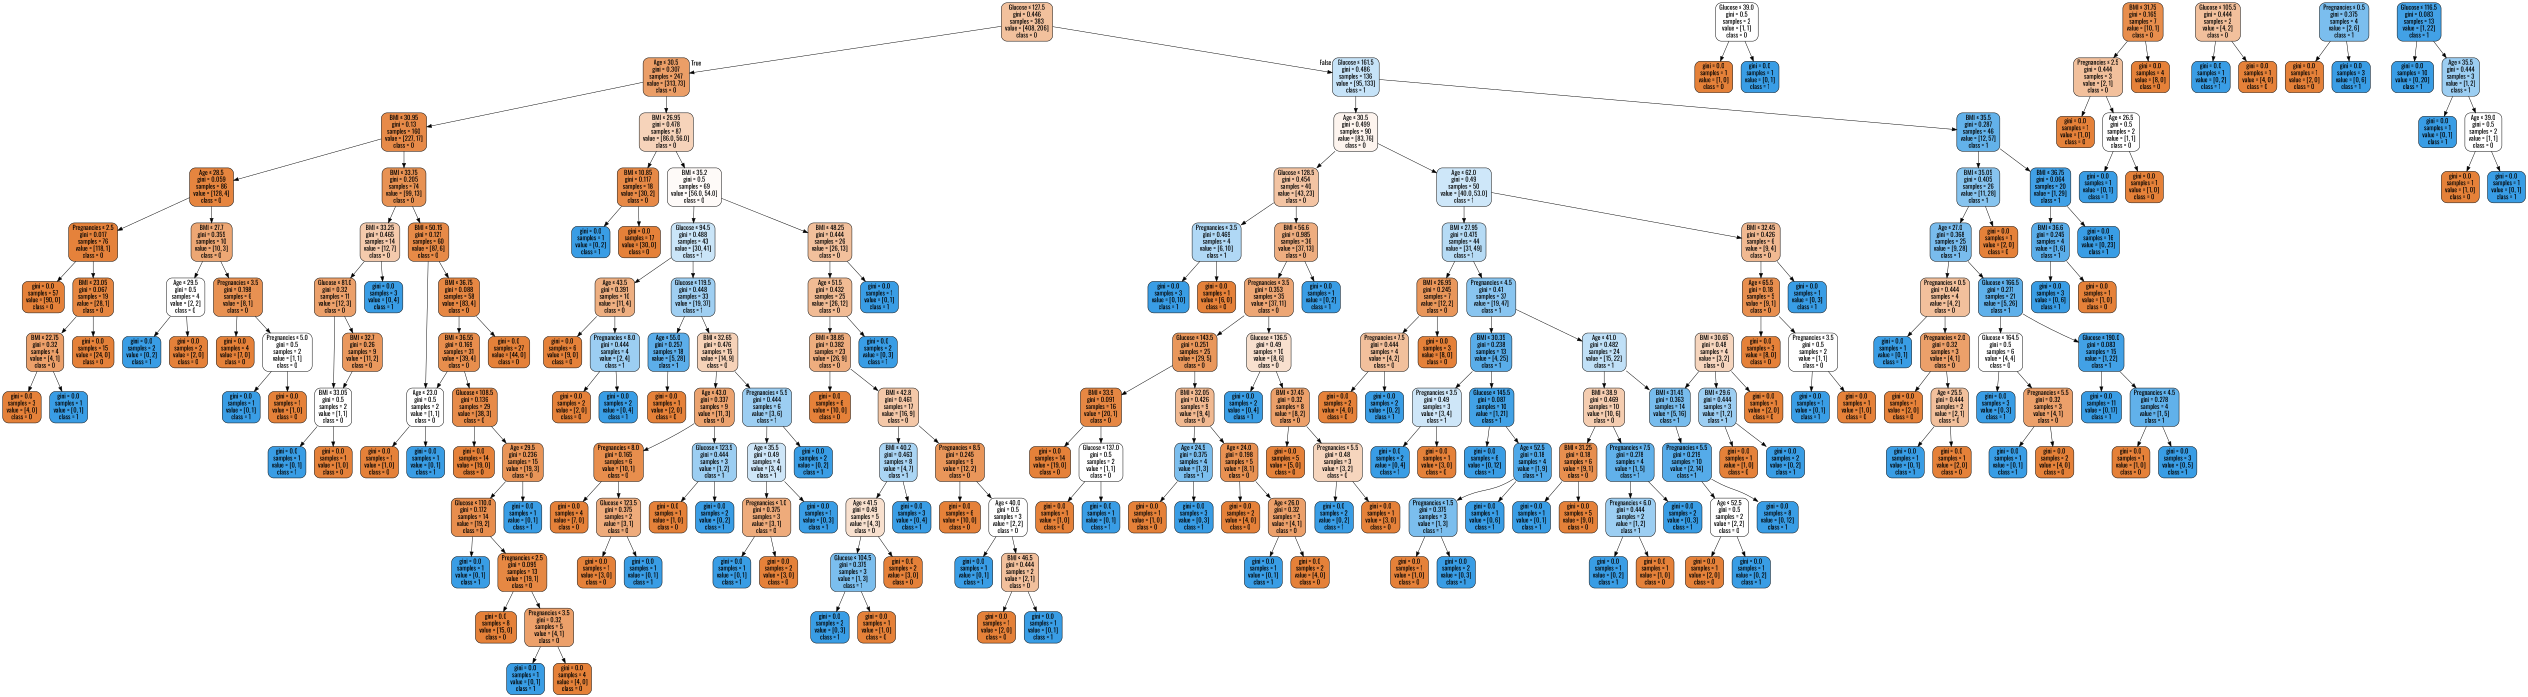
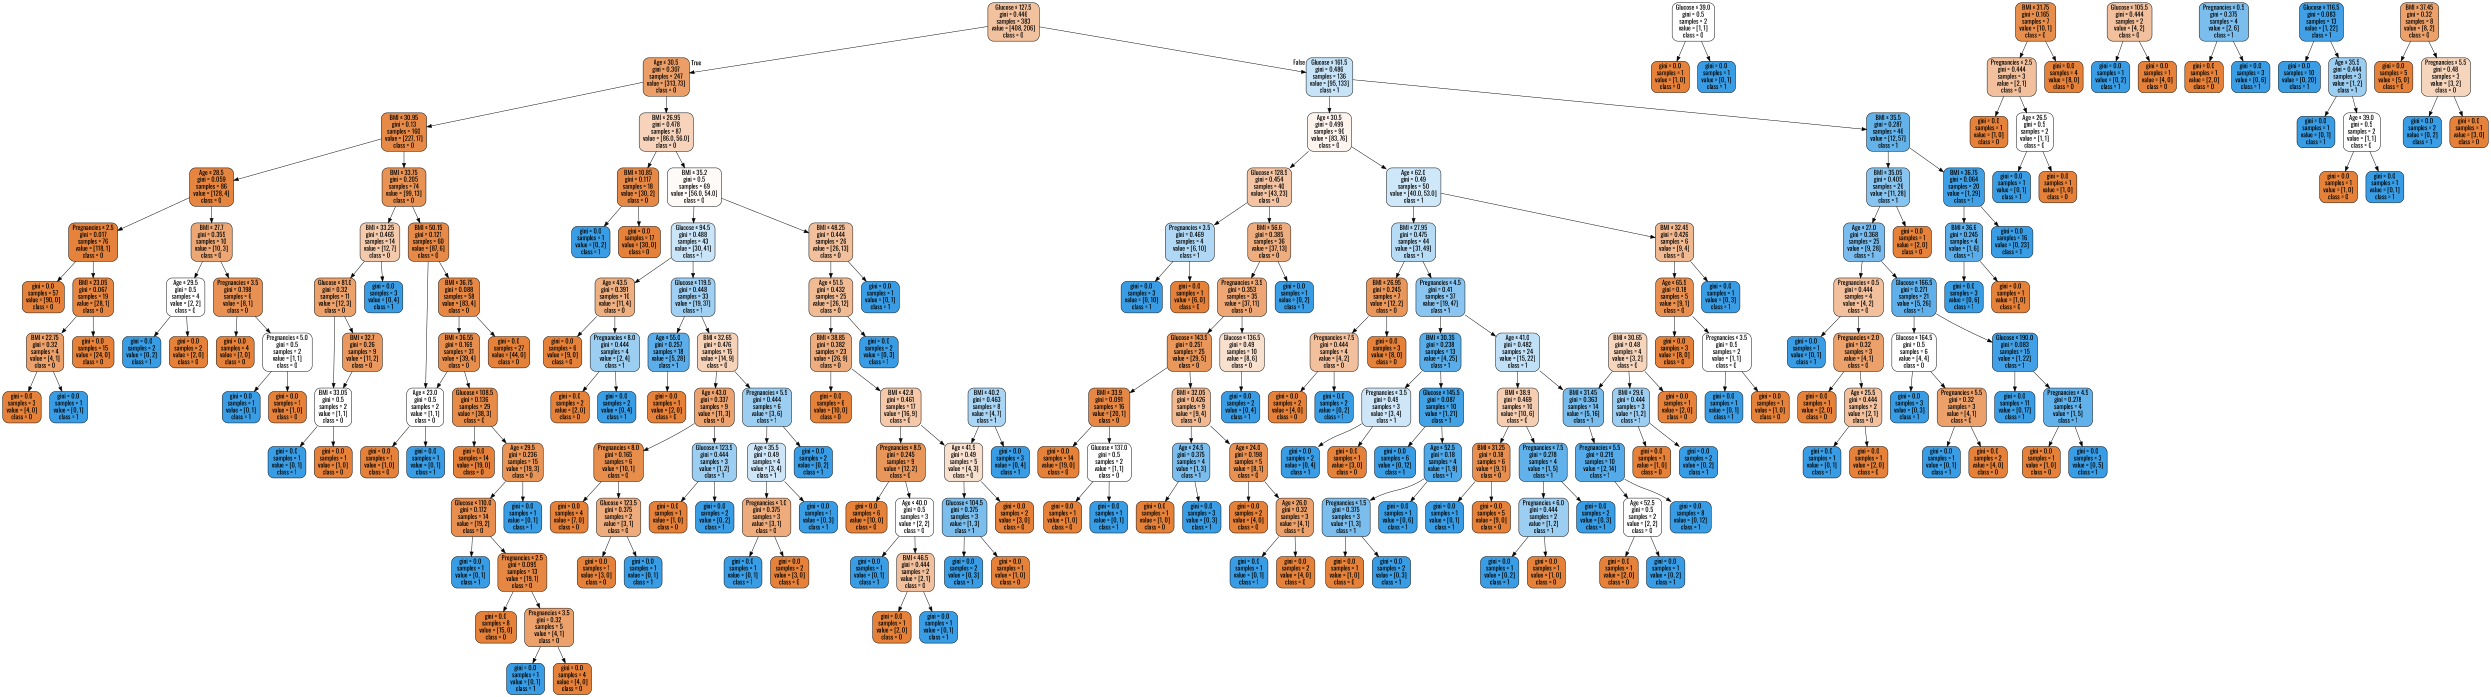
(1296, 235) -> (1269, 235)
(1279, 378) -> none
(898, 432) -> (931, 434)
